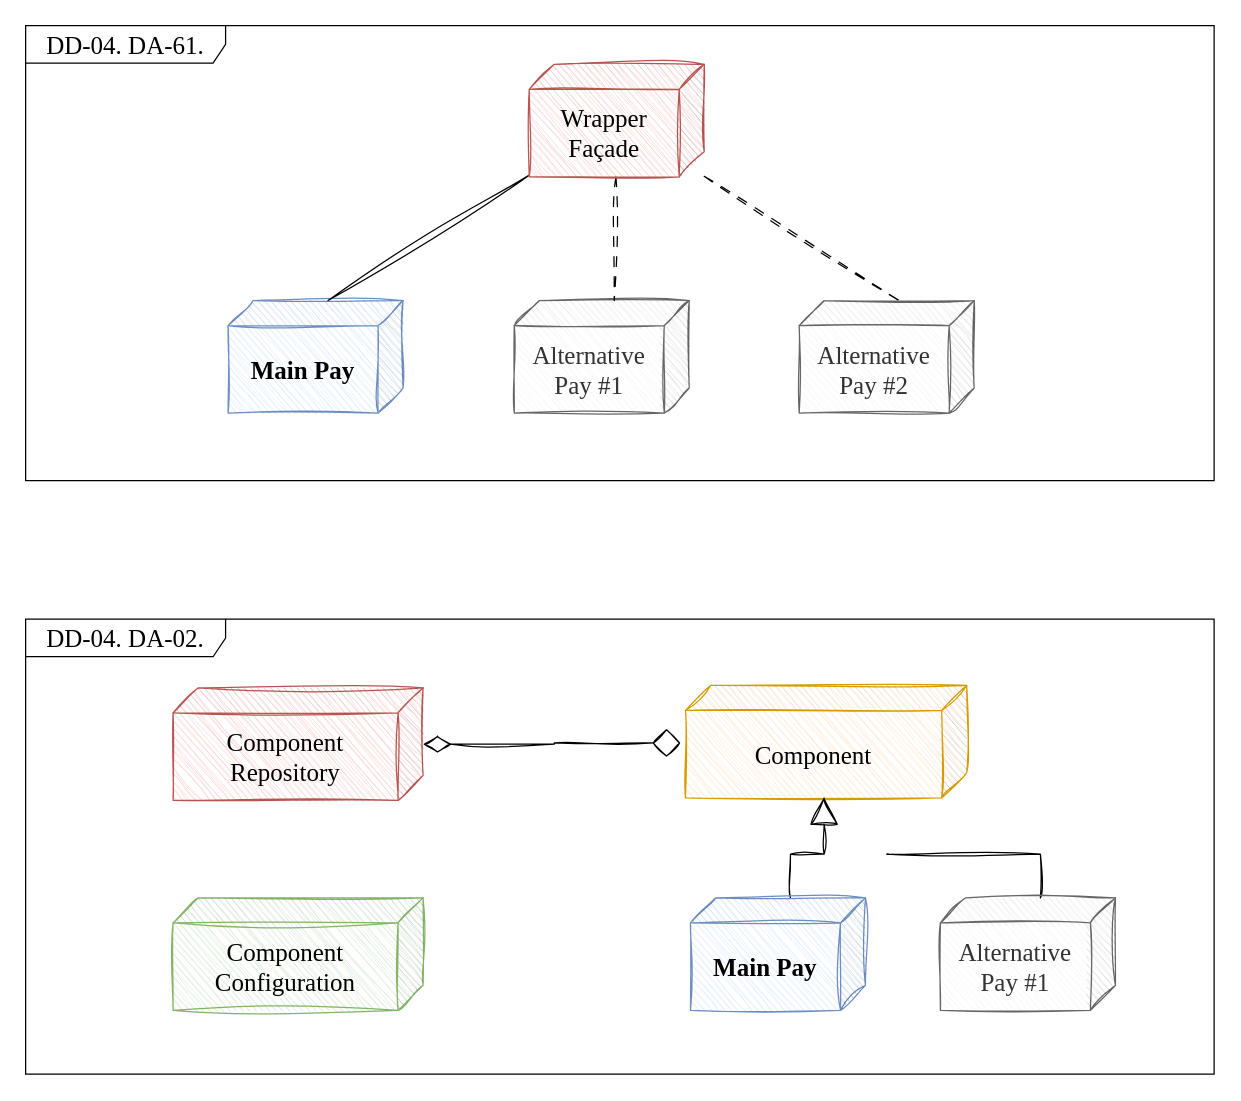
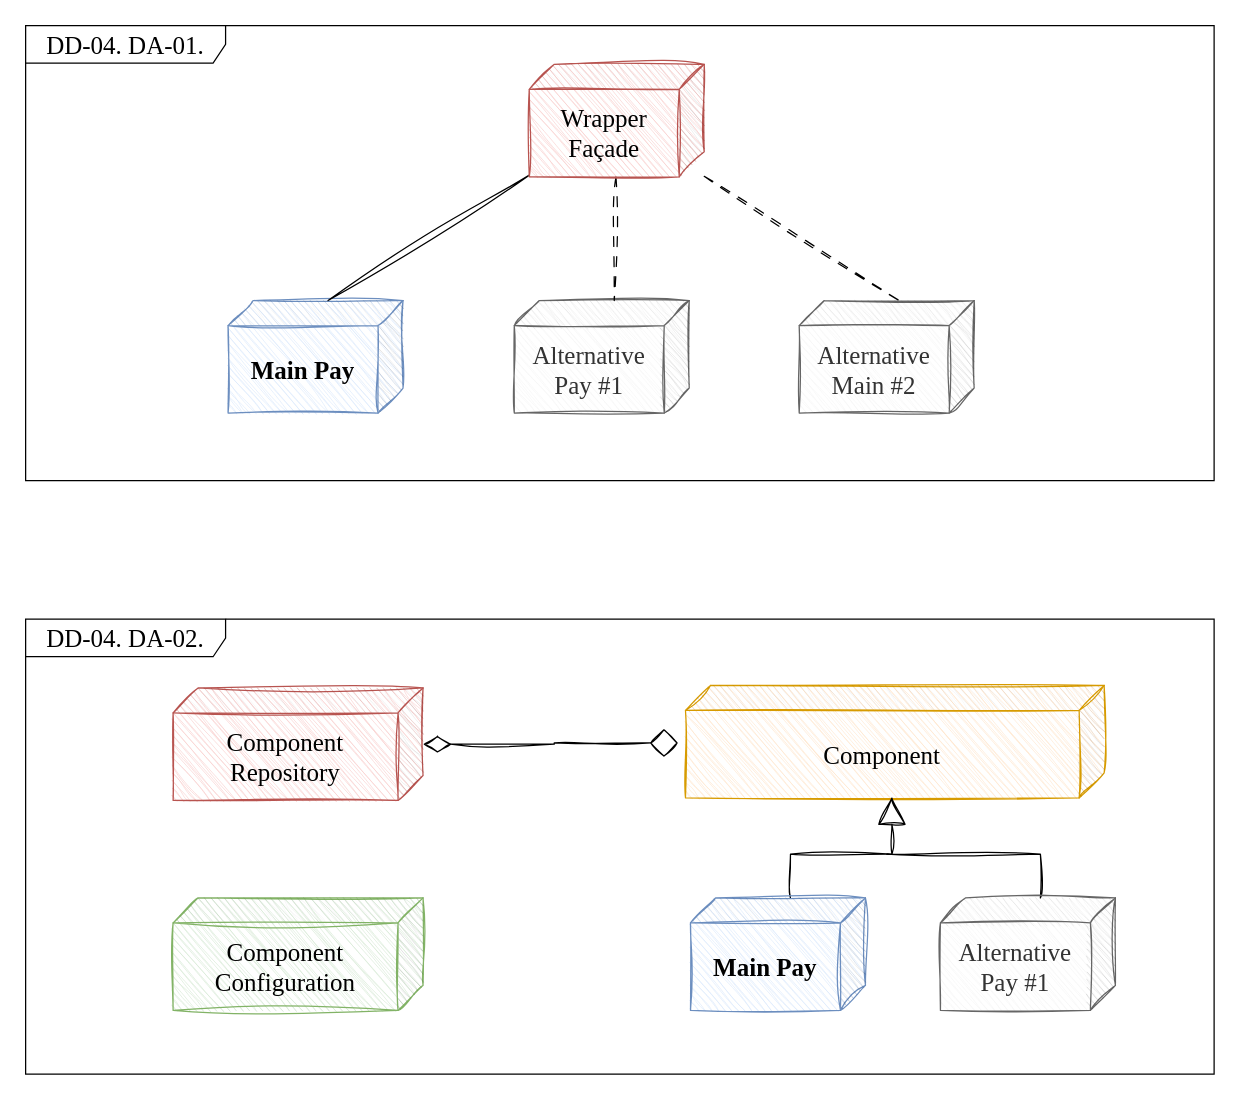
(126, 44) -> (126, 44)
(874, 369) -> (874, 369)
(826, 742) -> (895, 742)
